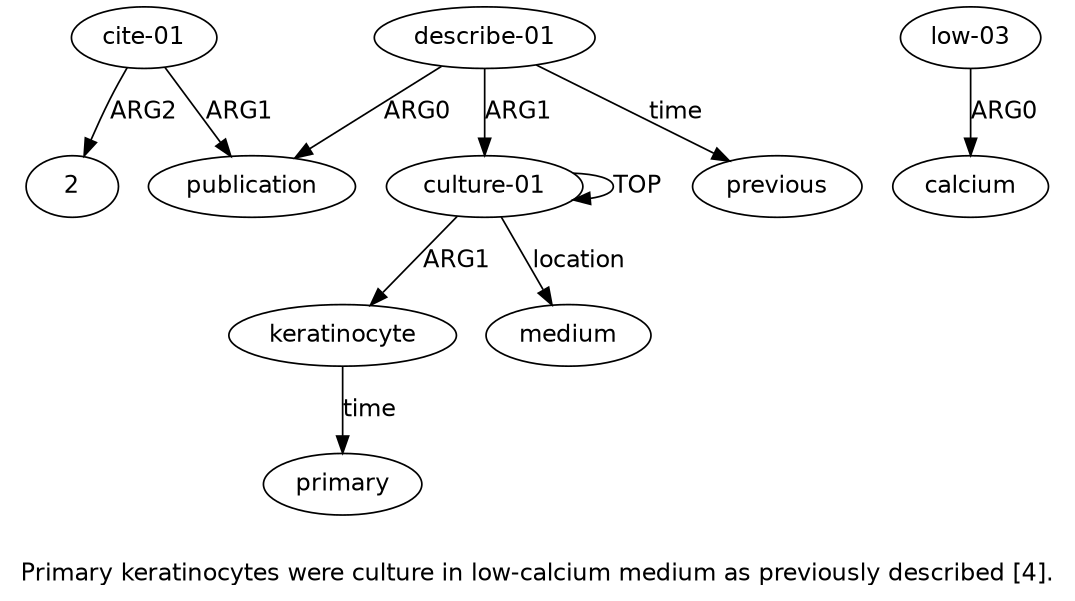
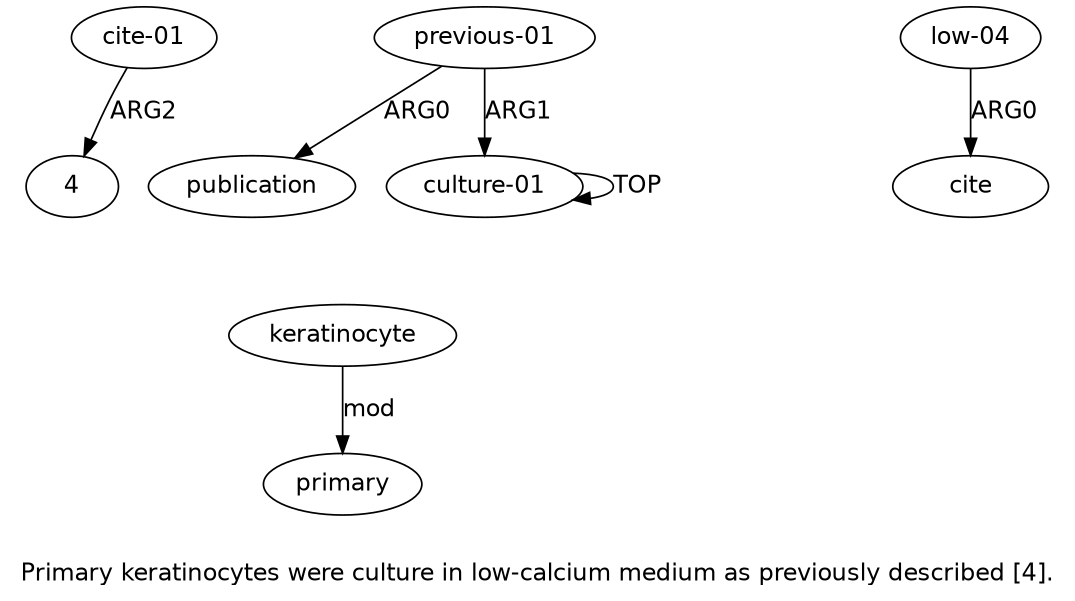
(485, 38) -> (485, 38)
(971, 38) -> (971, 38)
(193, 105) -> none
(72, 187) -> (72, 187)
(777, 187) -> none
(971, 187) -> (971, 187)
(420, 254) -> none
(569, 335) -> none
(369, 410) -> (369, 410)
